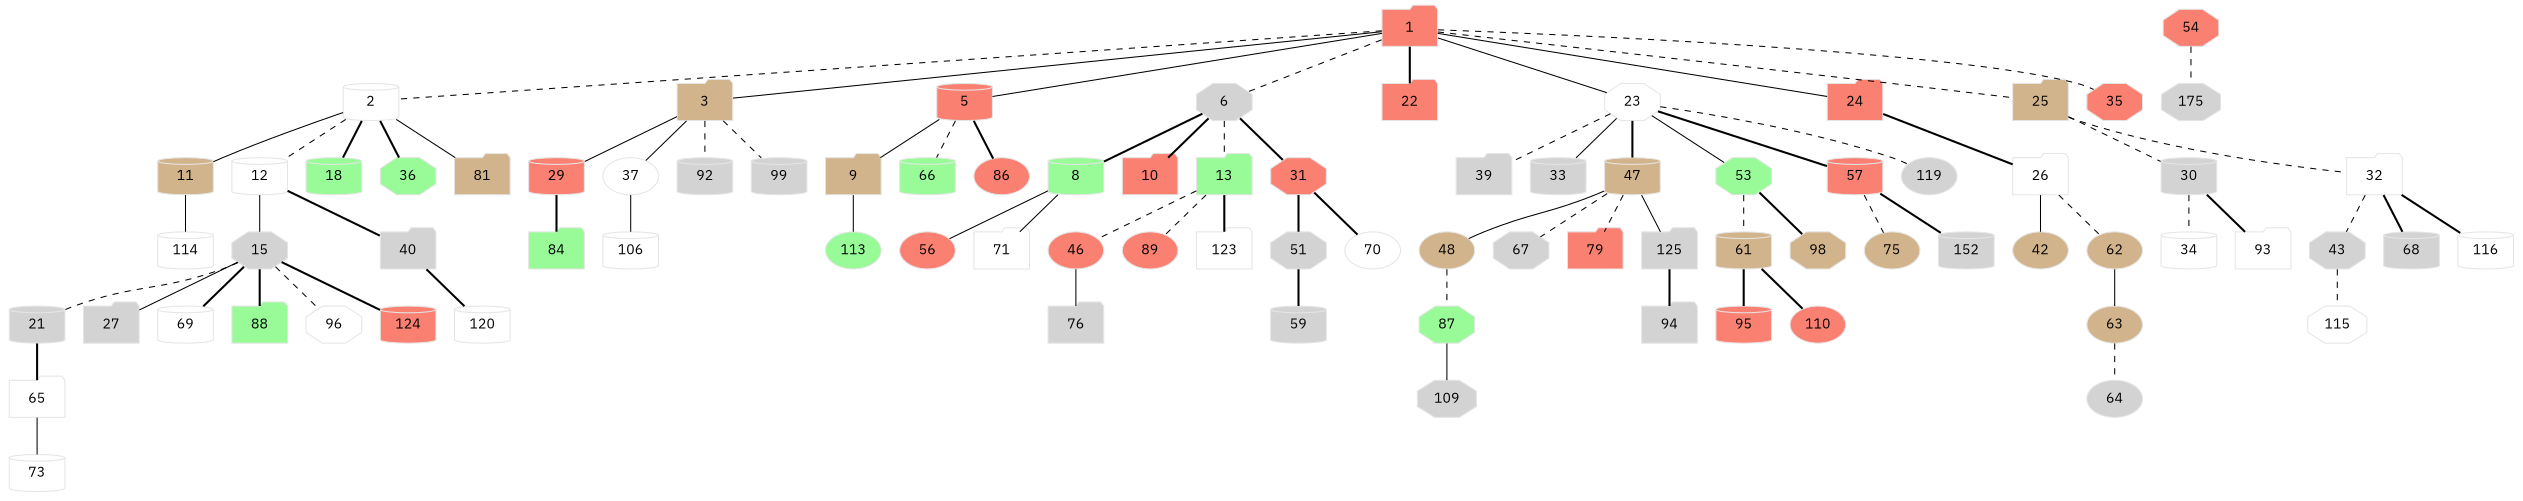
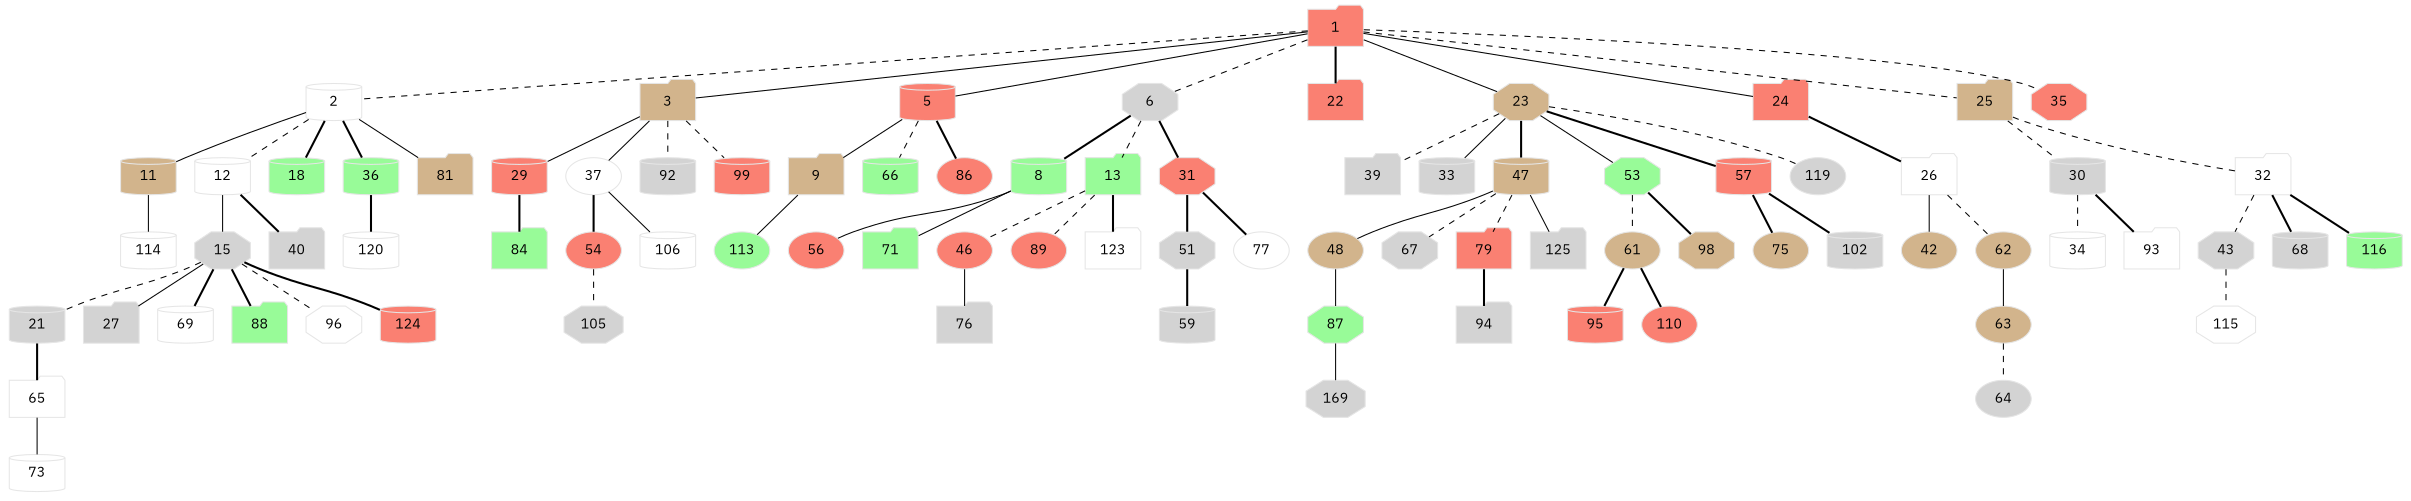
(2191, 28) -> (594, 250)
(1632, 102) -> (1521, 102)
(2191, 102) -> (594, 325)
(408, 176) -> (371, 176)
(779, 176) -> (742, 176)
(1150, 176) -> none
none -> (594, 213)
(1874, 214) -> (1763, 214)
(1002, 250) -> (890, 250)
(1373, 250) -> (1261, 250)
(1744, 250) -> (1632, 250)
(1966, 250) -> (1855, 250)
(2486, 250) -> (2374, 250)
(445, 288) -> (371, 213)
(1447, 288) -> (1336, 288)
(1670, 288) -> (1484, 288)
(1447, 399) -> (1336, 399)
